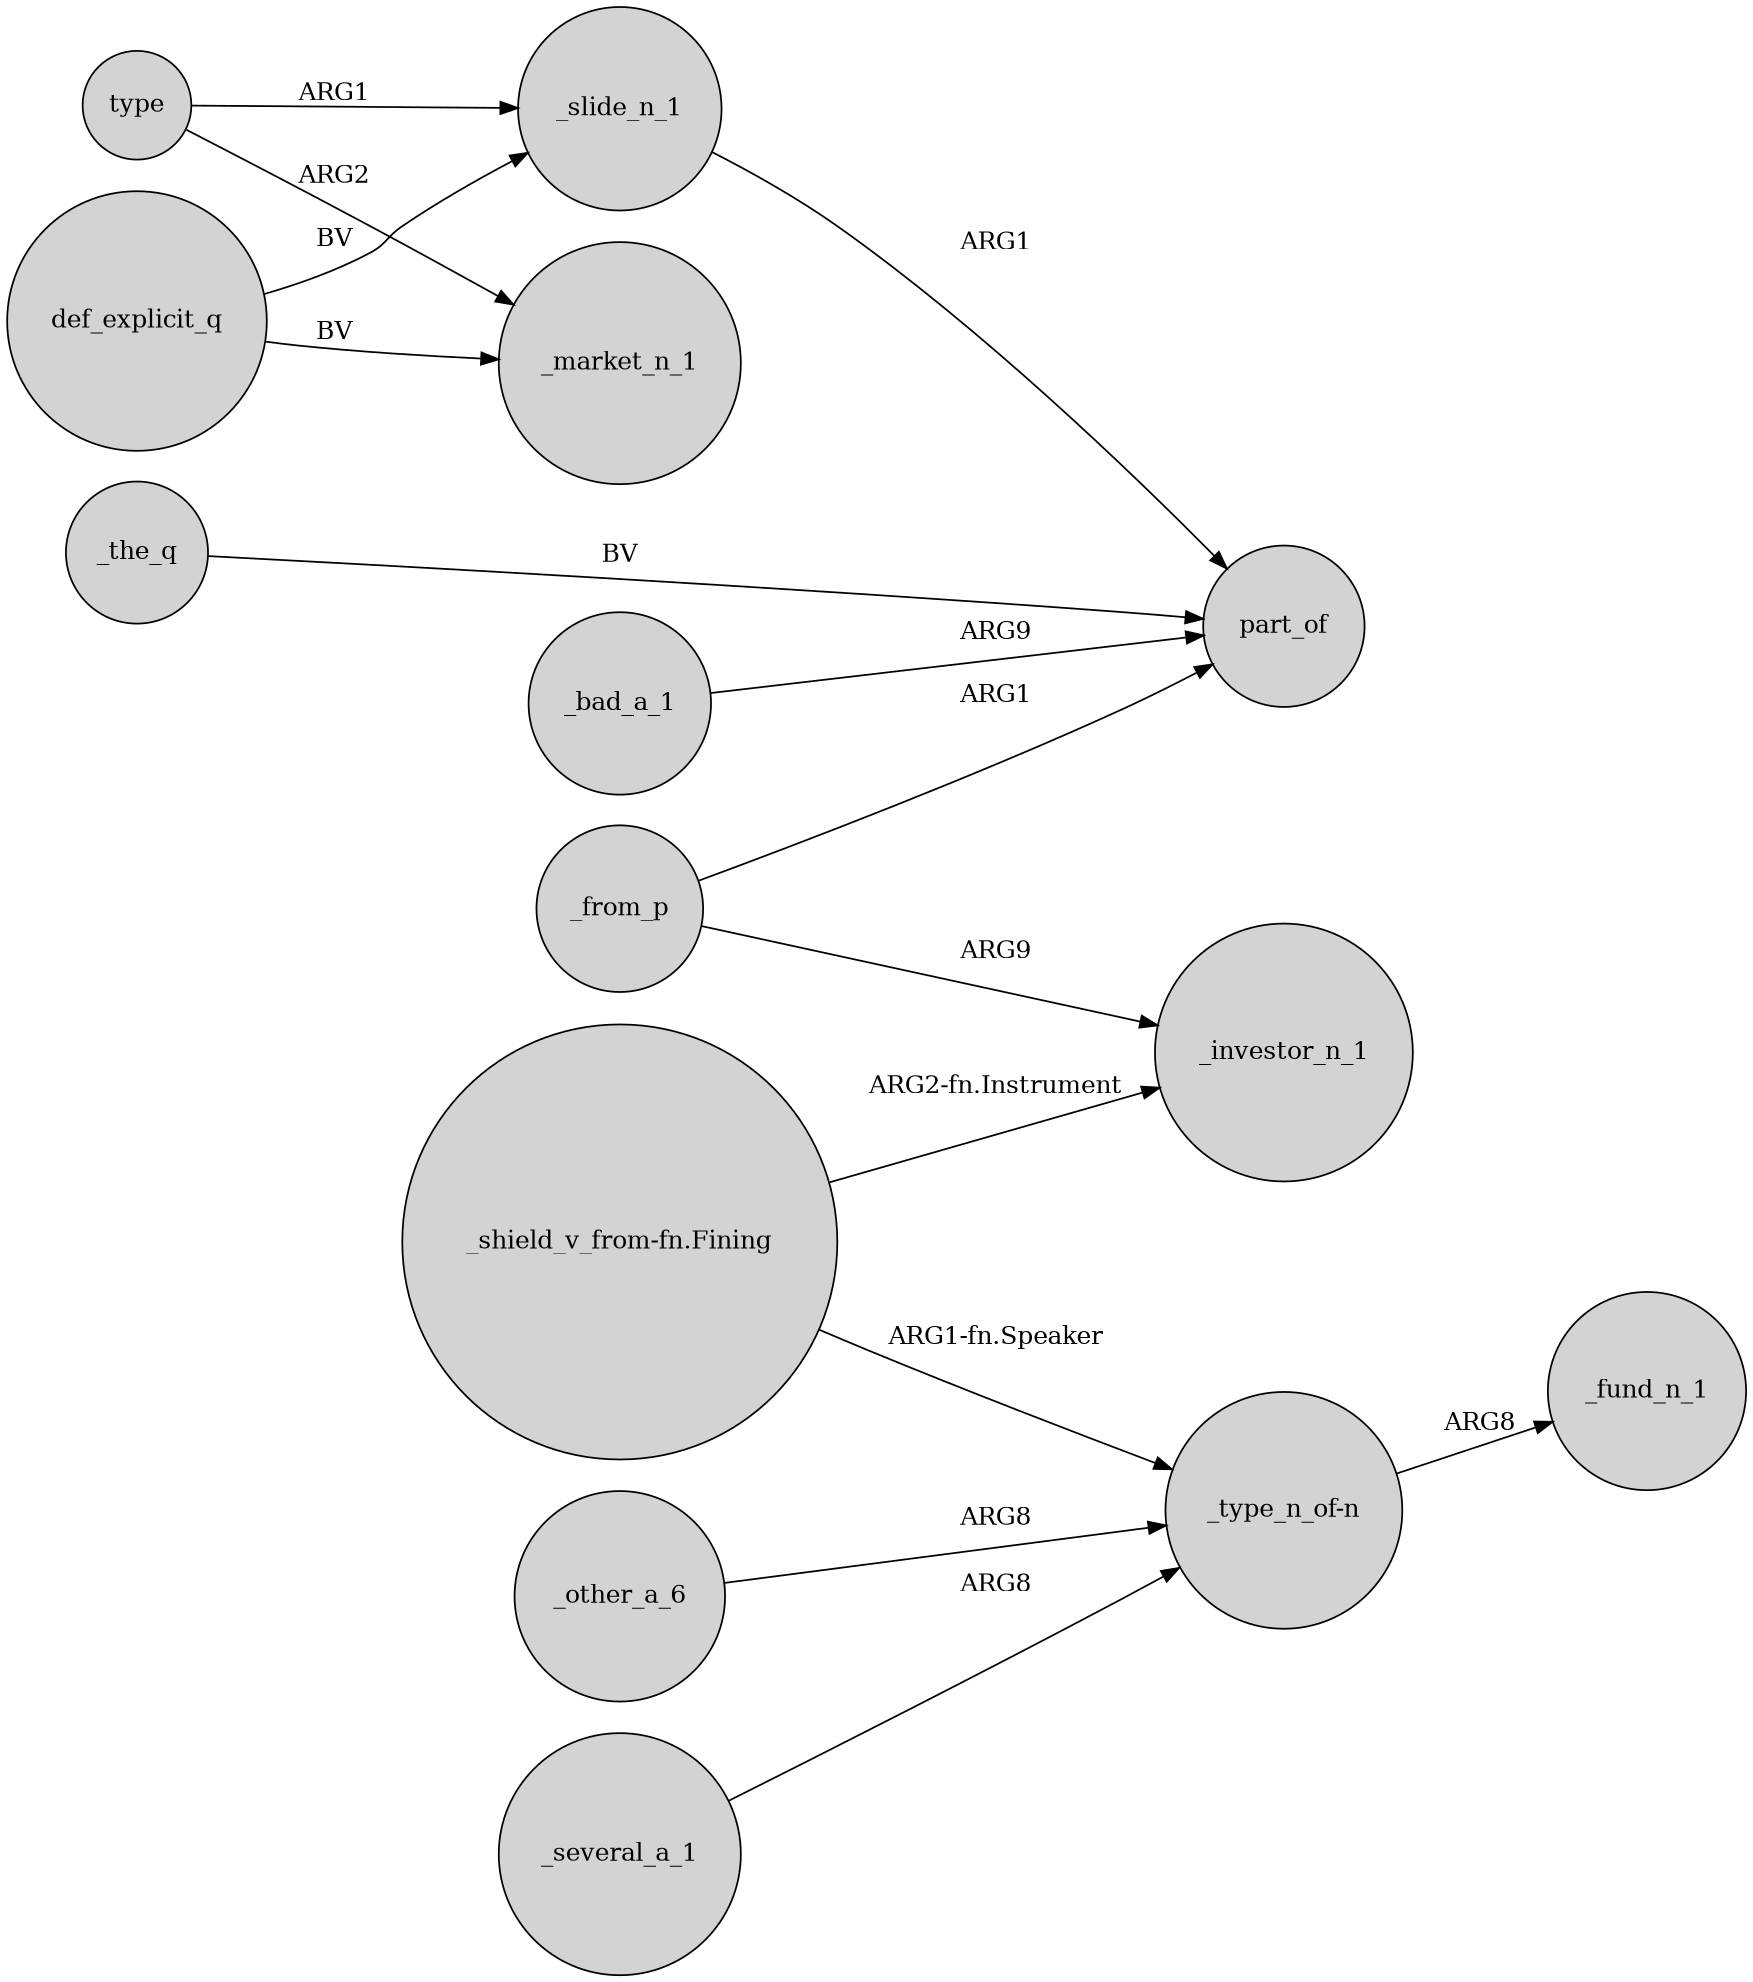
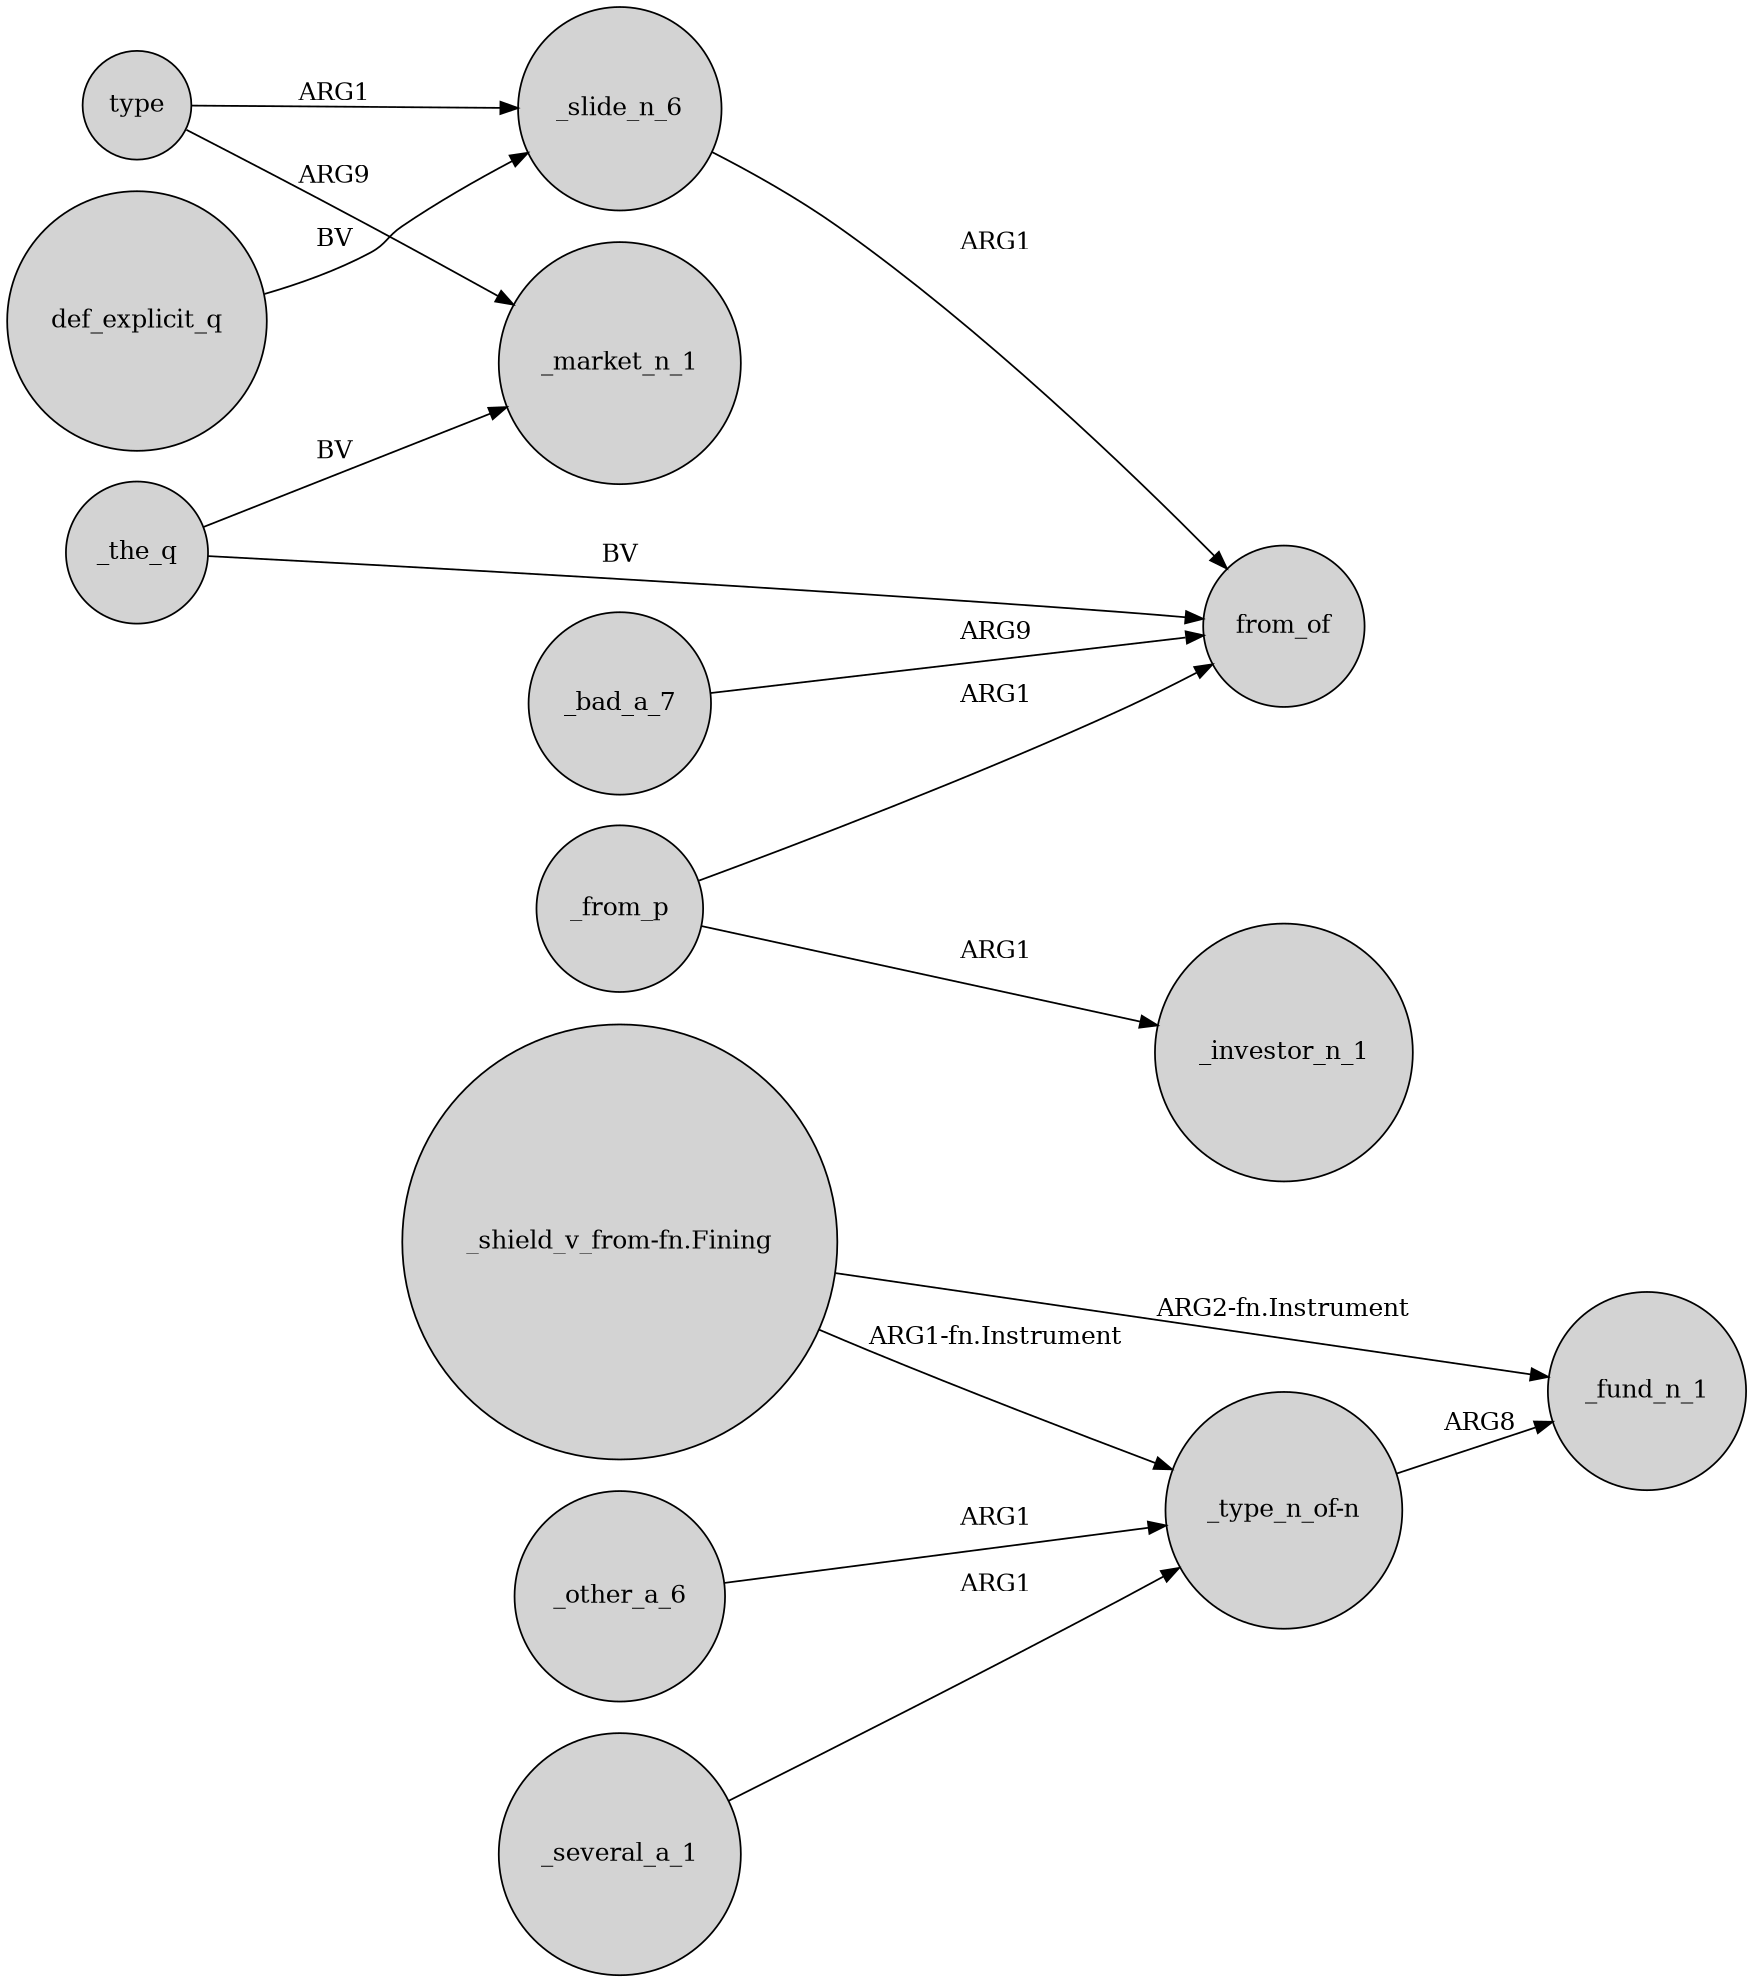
(620, 109) -> (620, 109)
(335, 176) -> (335, 176)
(373, 352) -> (347, 470)
(1284, 626) -> (1284, 626)
(620, 703) -> (620, 703)
(996, 952) -> (996, 952)
(986, 1137) -> (1183, 1324)
(996, 1338) -> (996, 1338)
(996, 1518) -> (996, 1518)
(996, 1585) -> (996, 1585)
